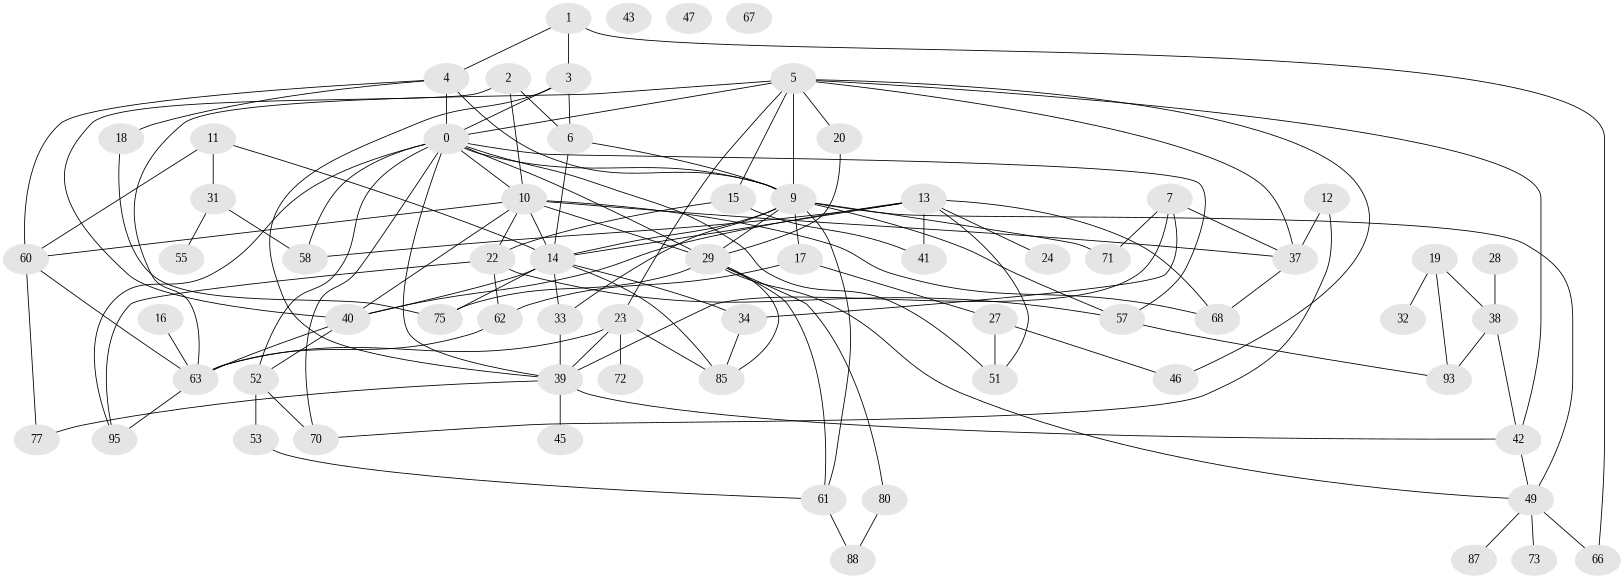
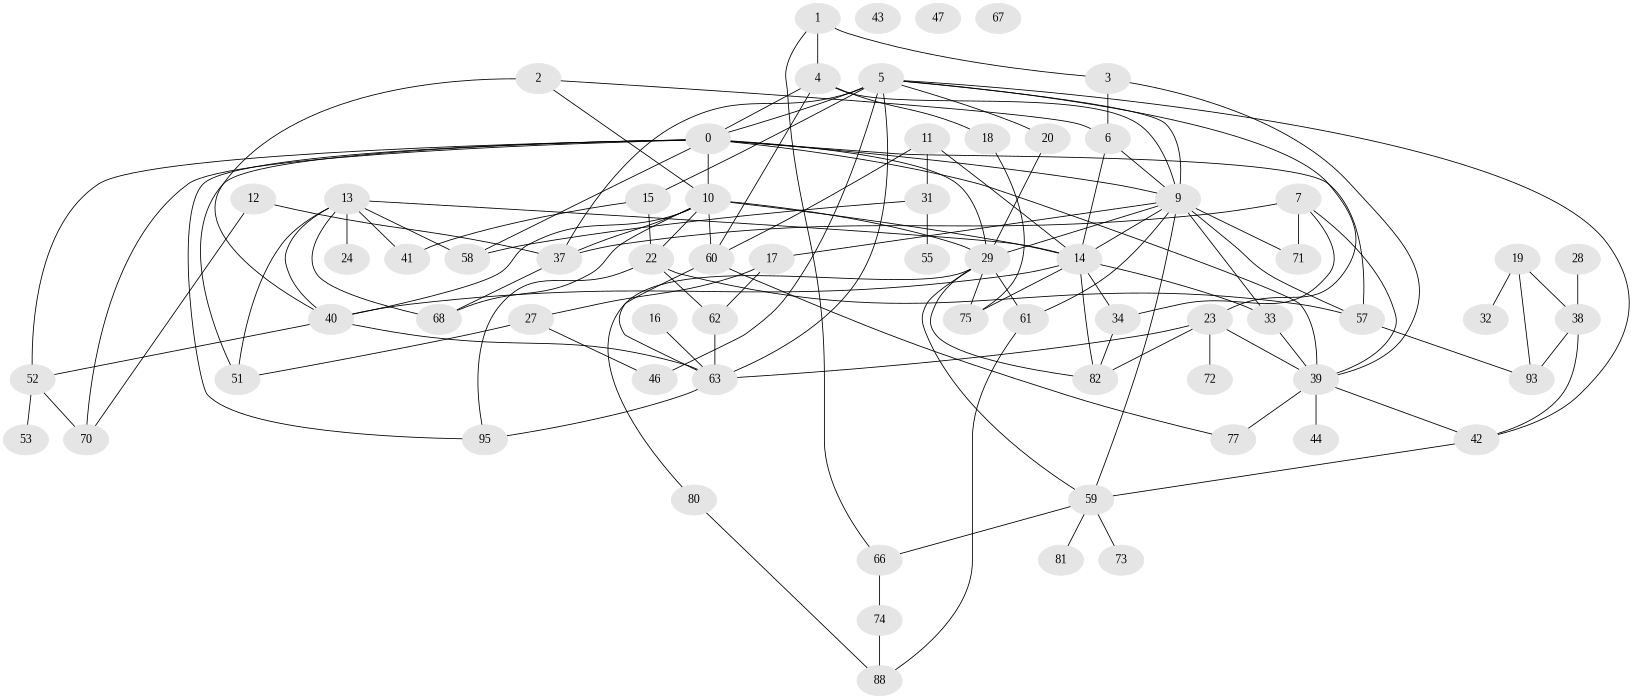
(505, 110) -> none
(722, 380) -> (1095, 380)
(560, 440) -> (1316, 440)
(536, 485) -> none
(1531, 500) -> (1091, 500)
(1474, 560) -> (1061, 560)
none -> (880, 620)
